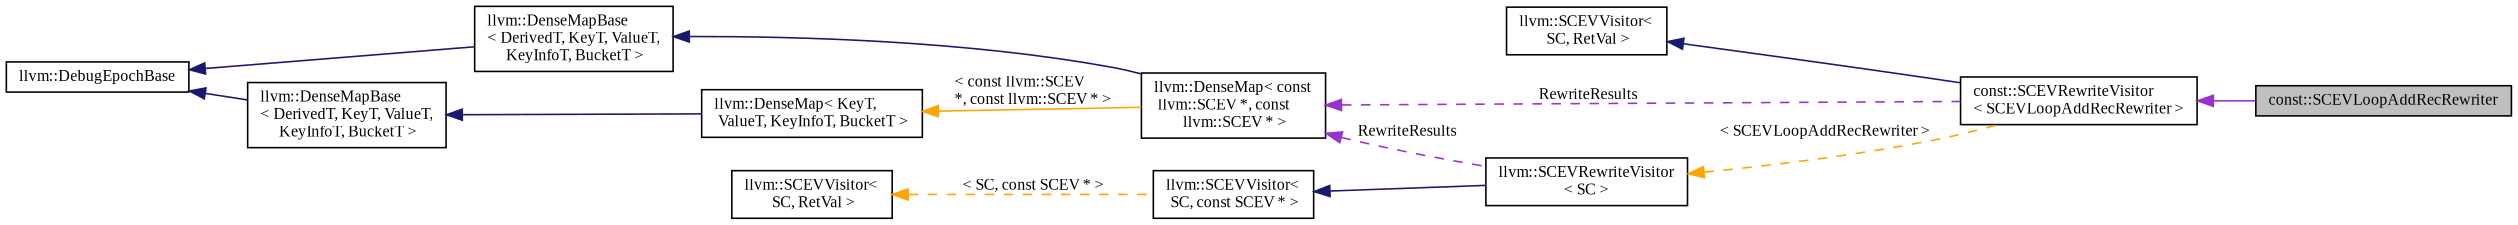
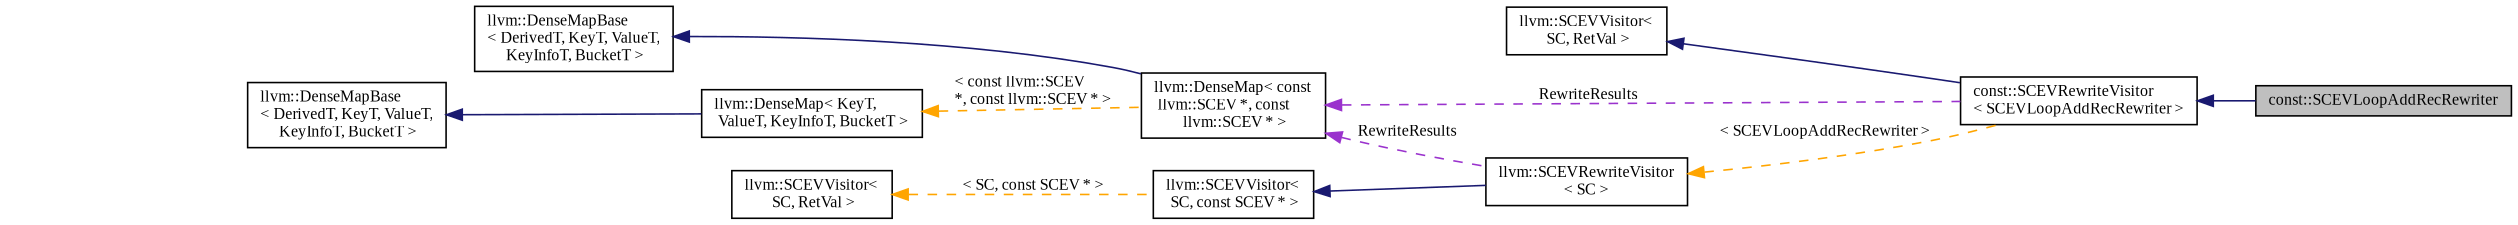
(98, 77) -> none
(2235, 101) -> (2235, 101)
(1040, 109) -> (1040, 109)
